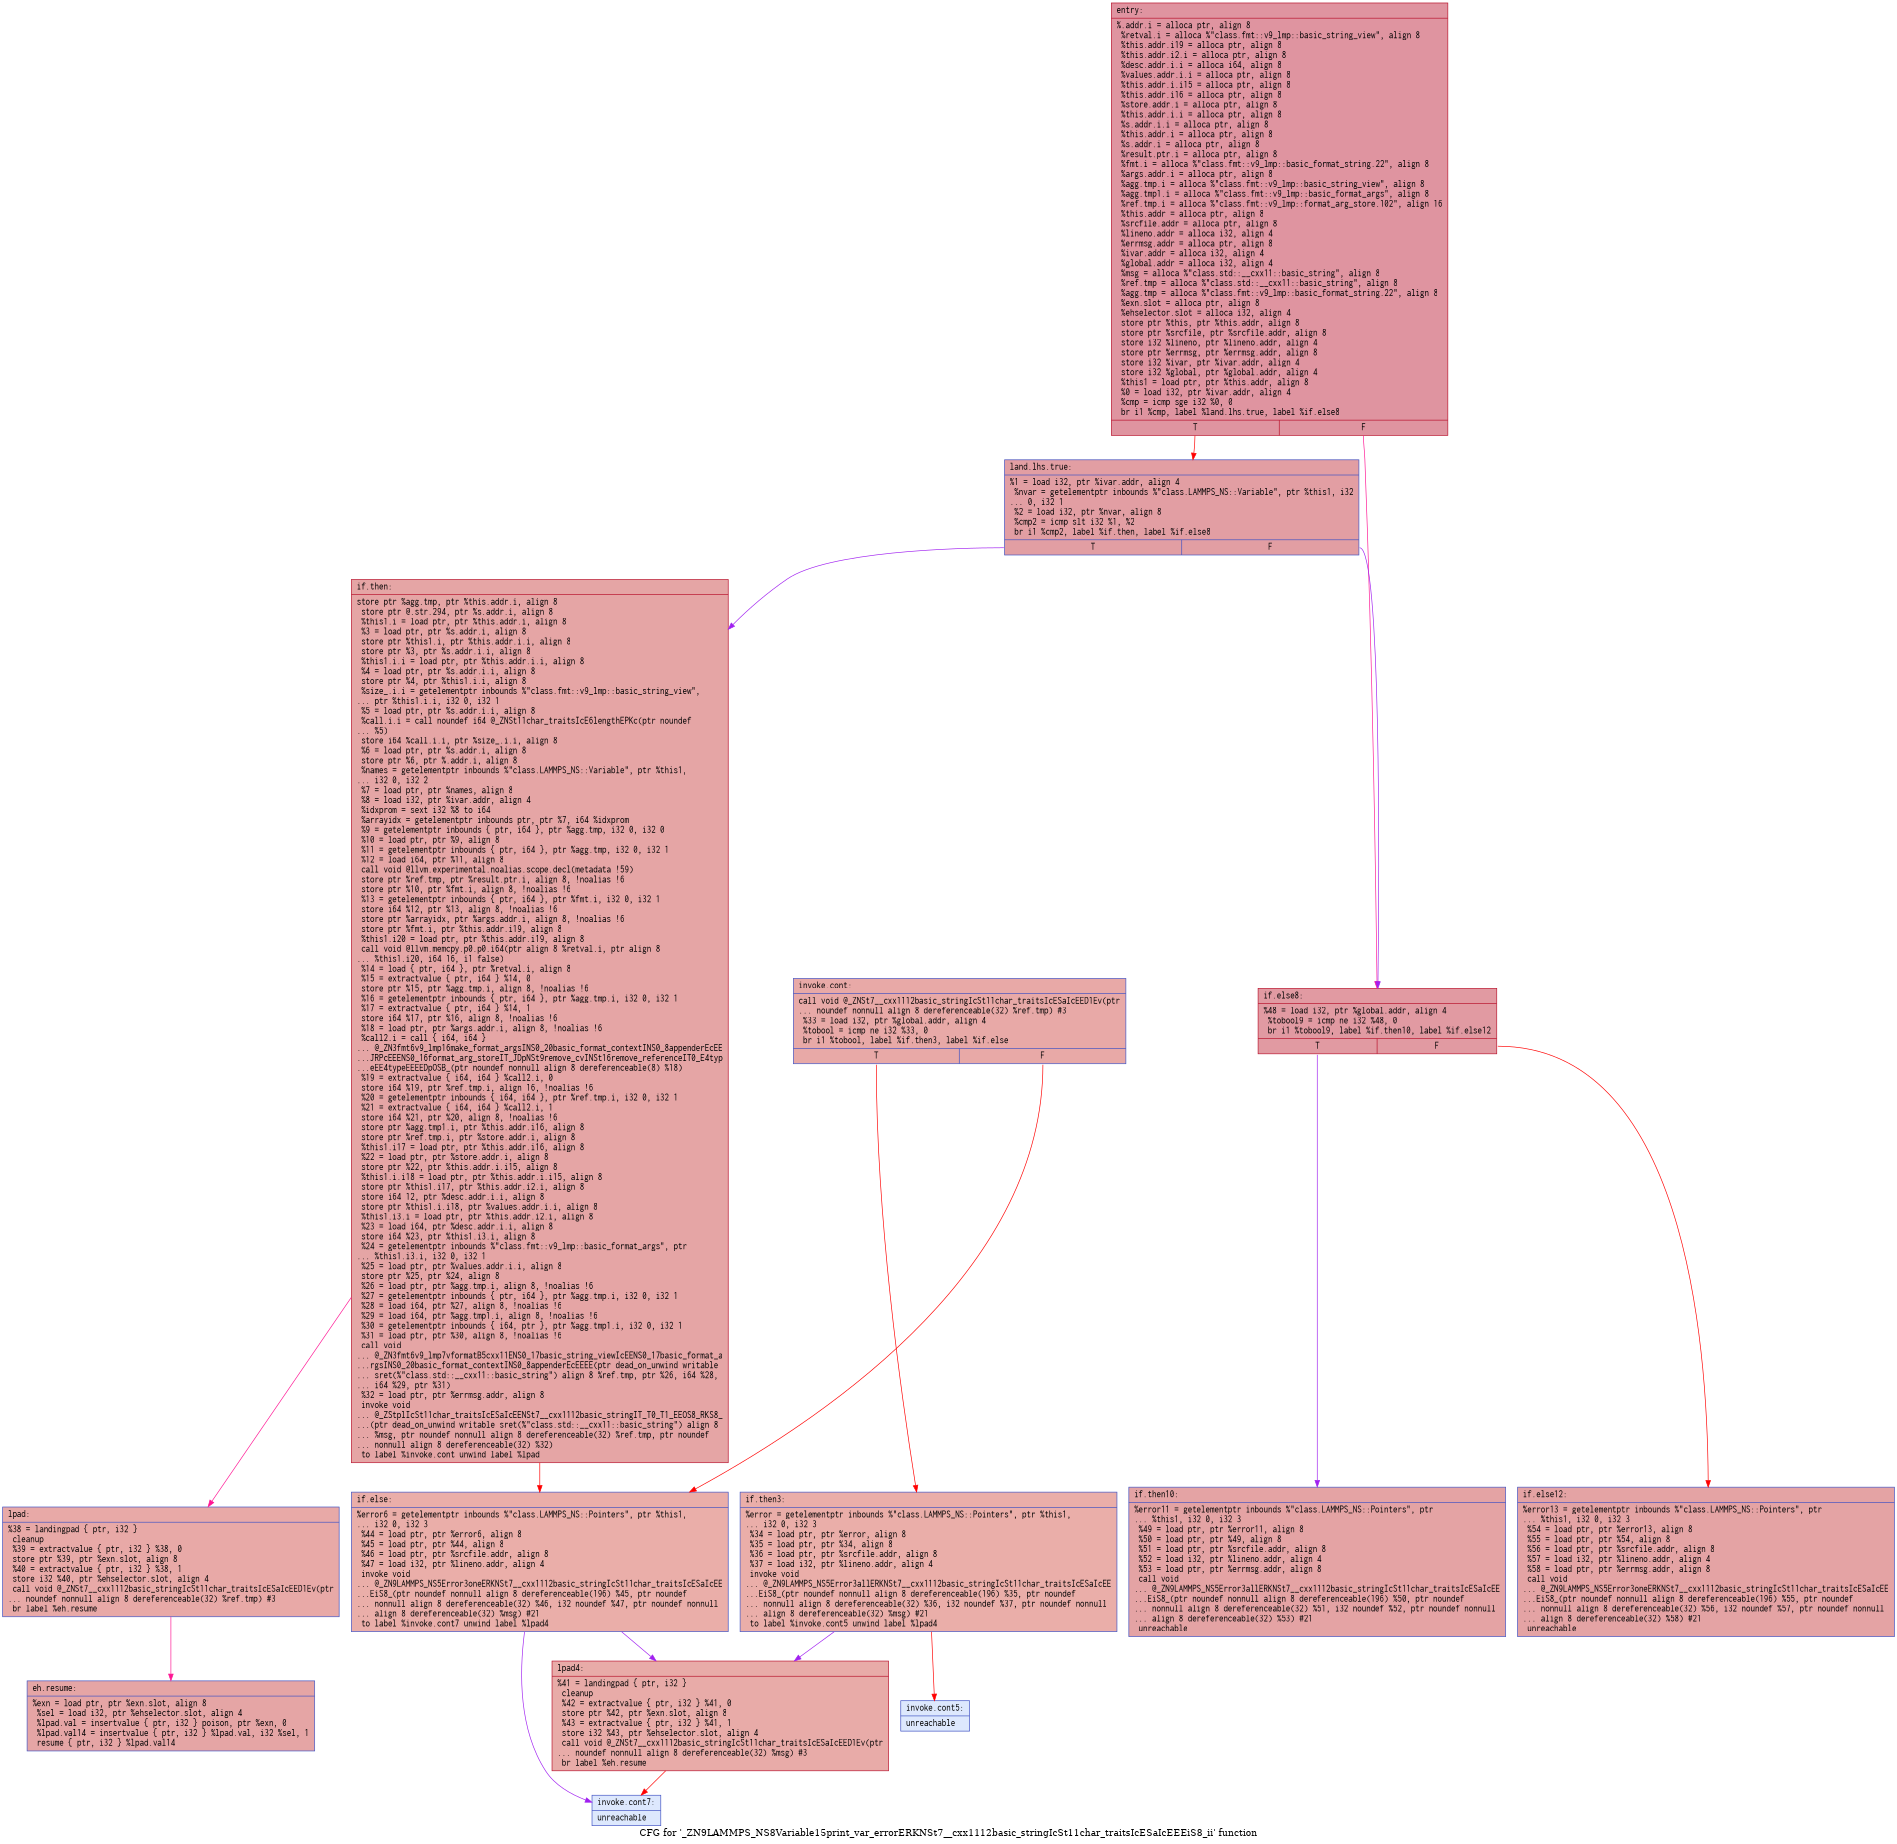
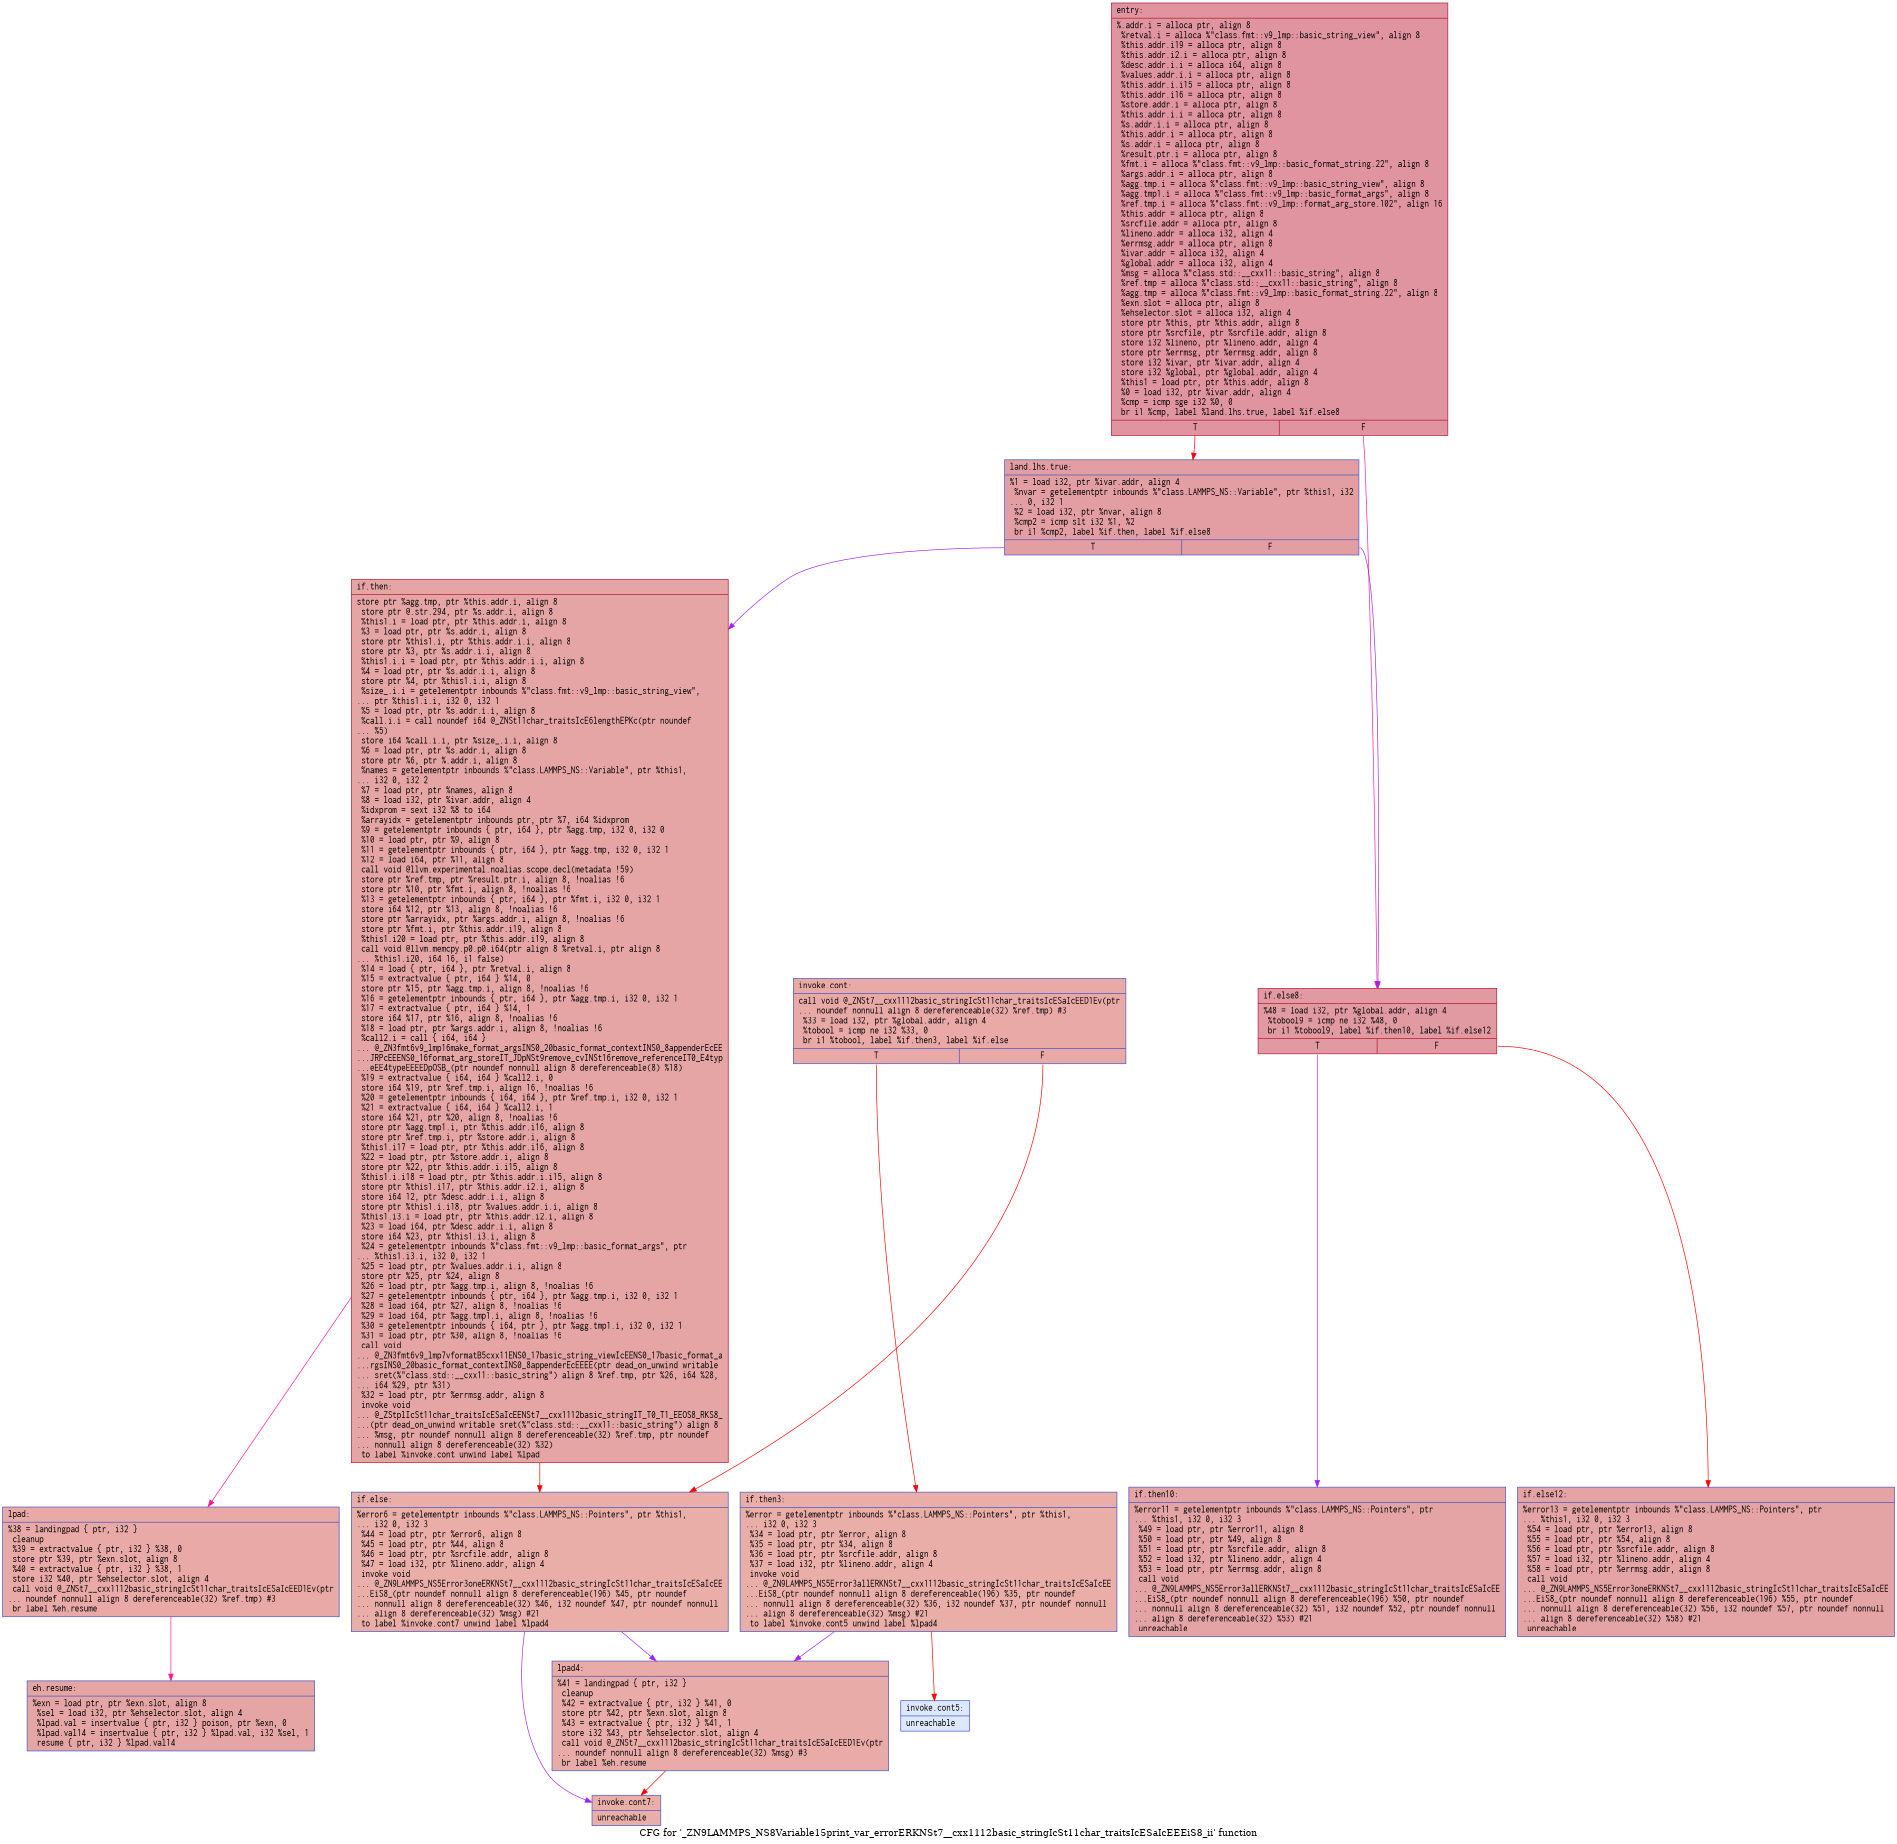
(720, 1716) -> (720, 1716)
(626, 1810) -> (626, 1810)
